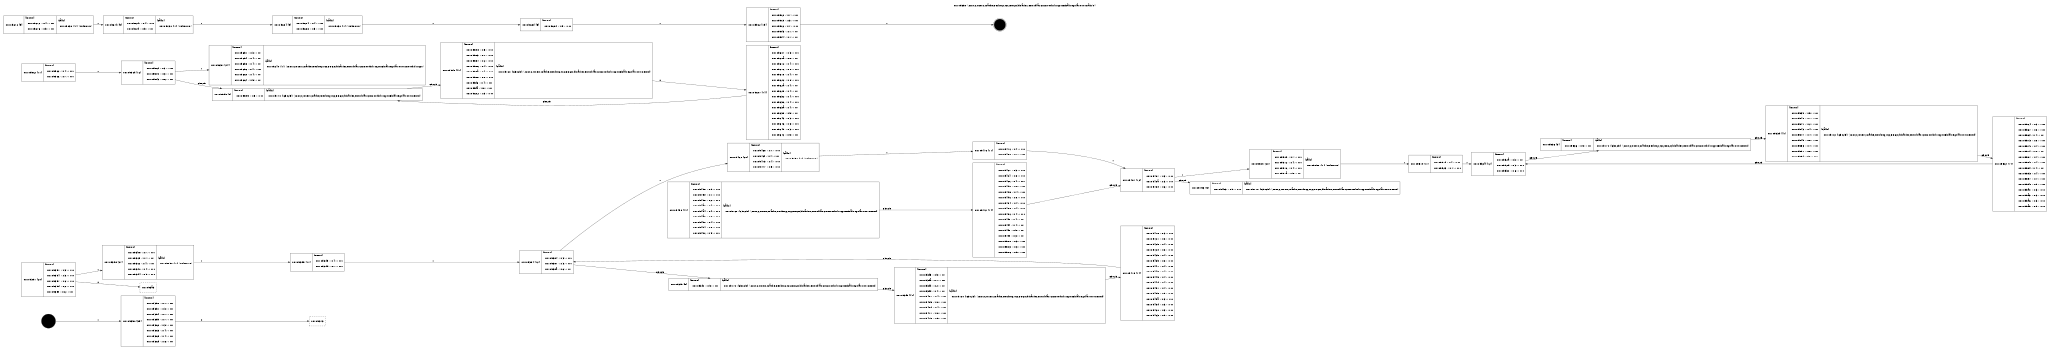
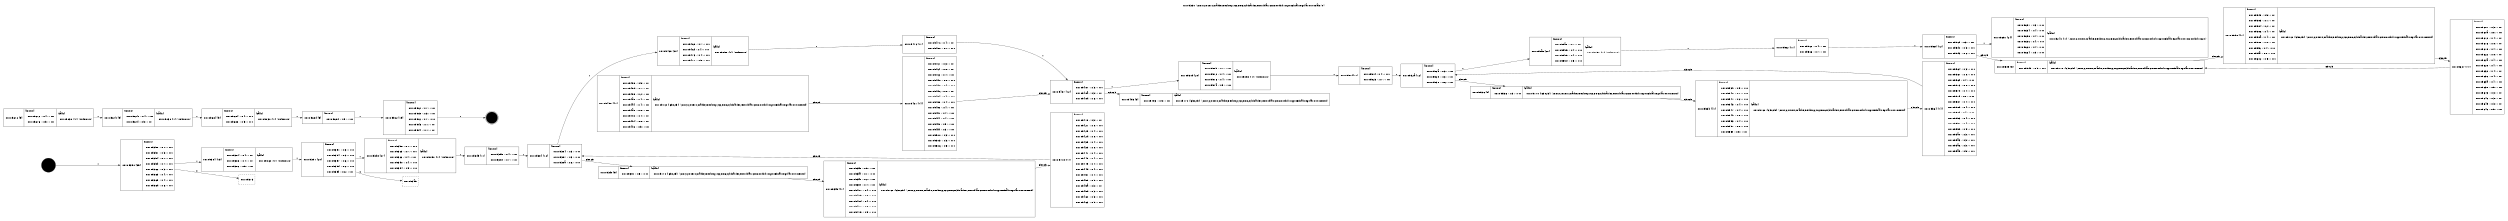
none -> (1575, 51)
(660, 80) -> (2442, 58)
none -> (247, 160)
